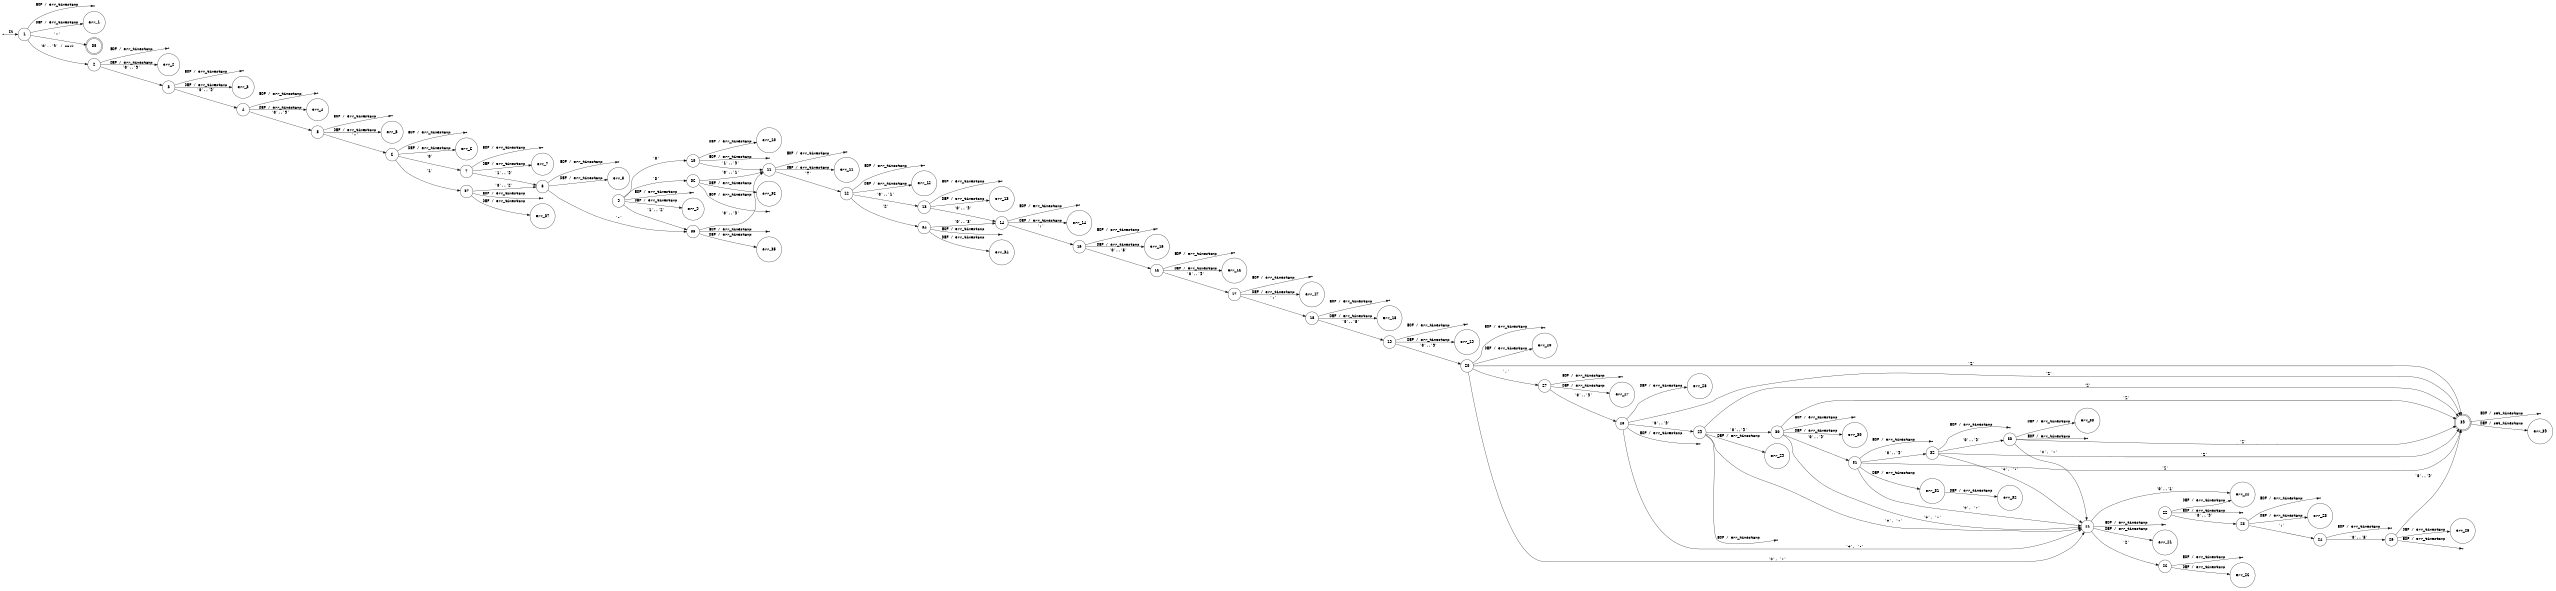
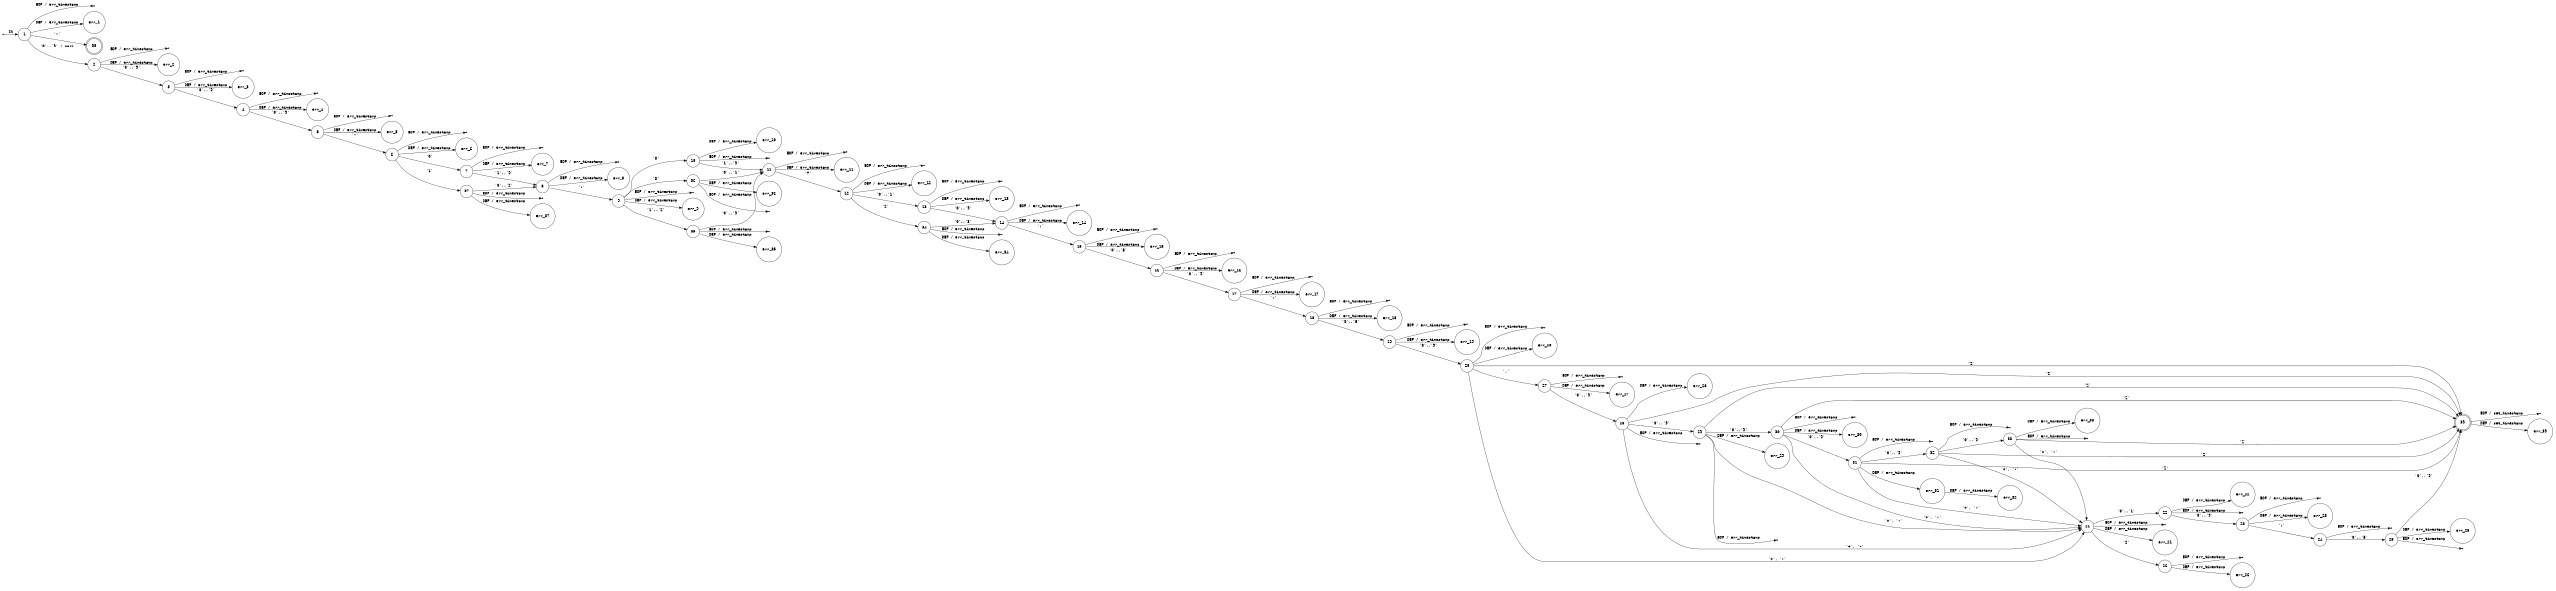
(613, 222) -> (579, 194)
(2155, 494) -> (2124, 516)
